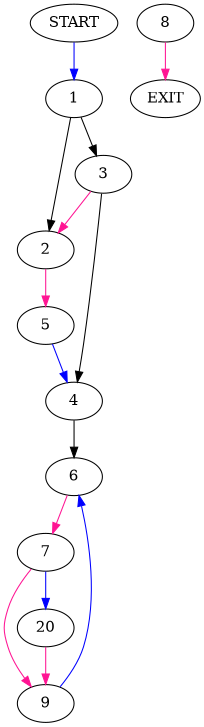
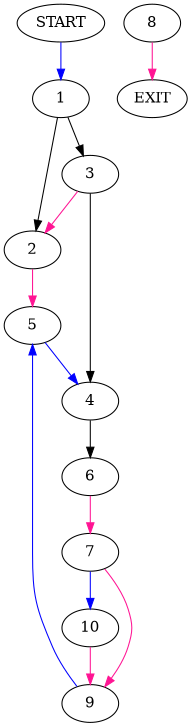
(91, 600) -> (33, 526)
(46, 628) -> (90, 628)
